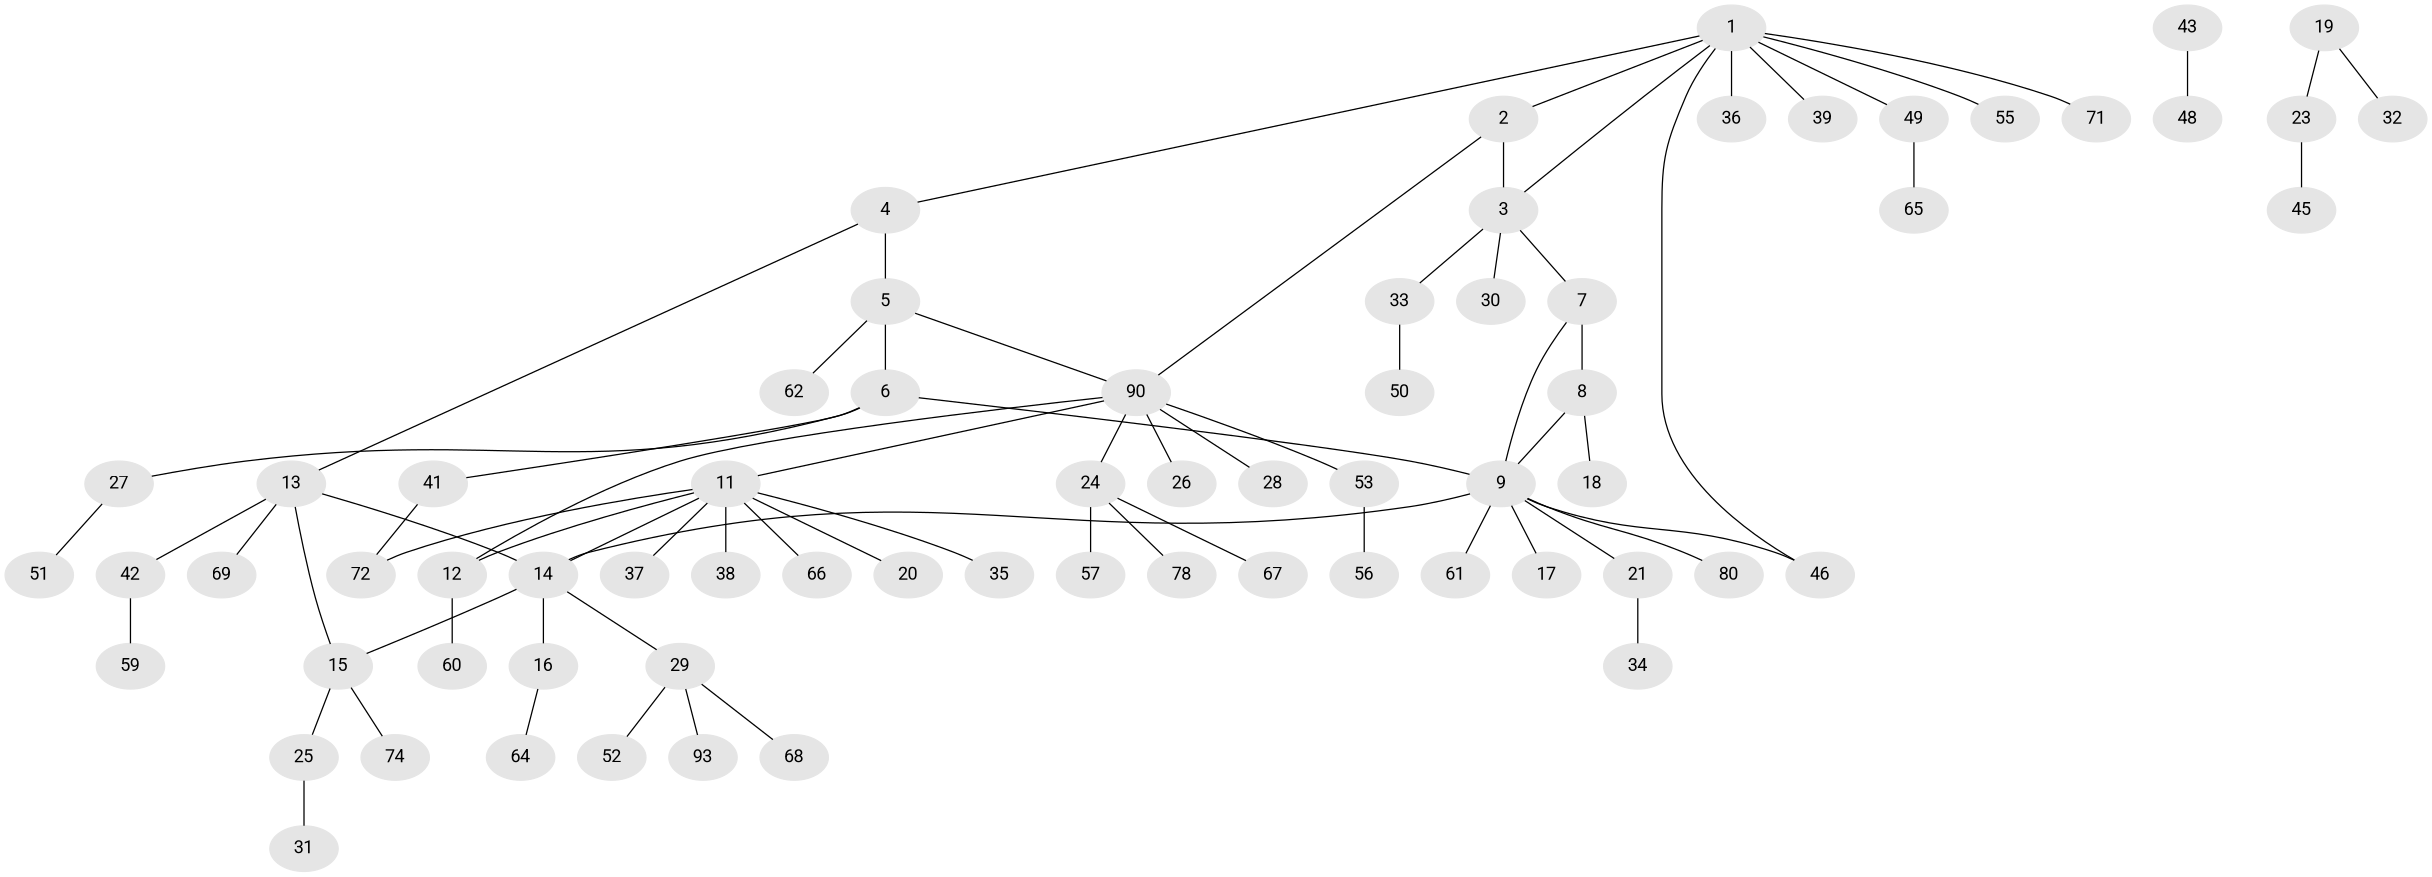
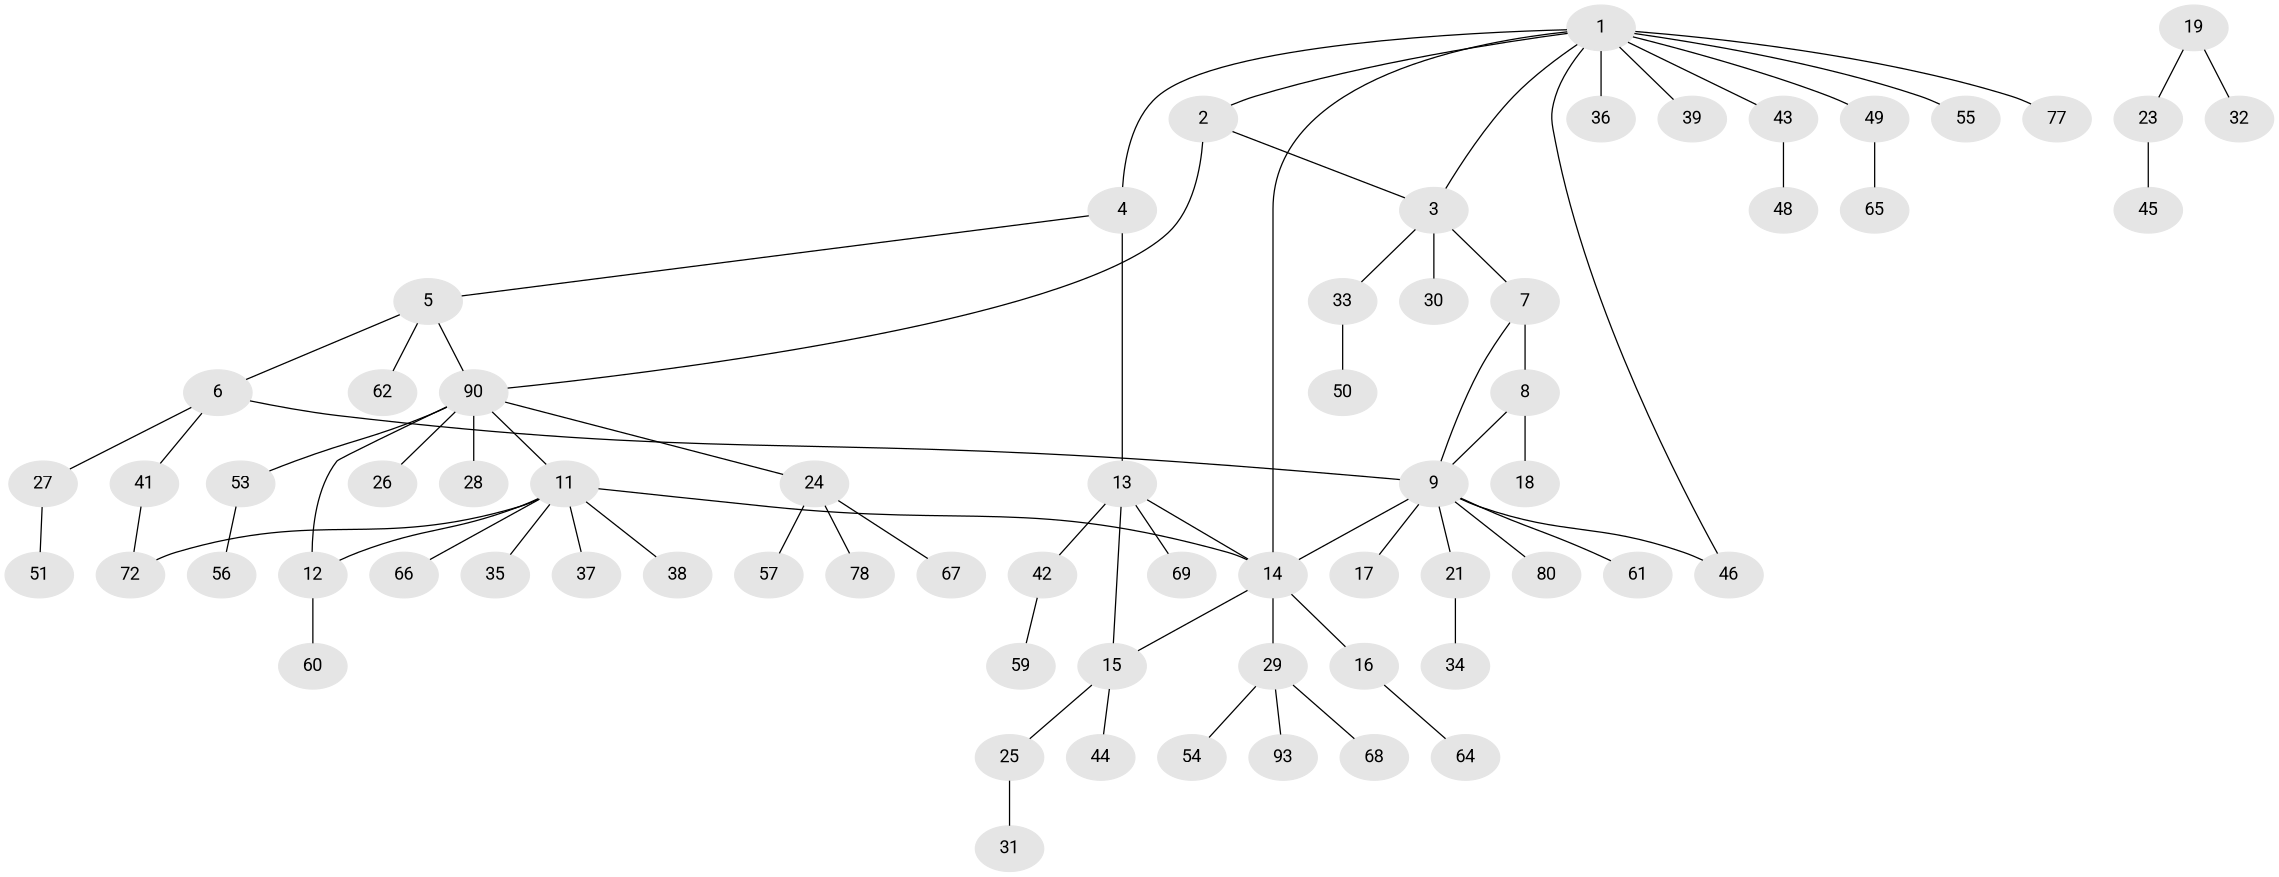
none -> (1692, 73)
(2096, 119) -> (2057, 119)
none -> (1276, 195)
(908, 575) -> none
(395, 757) -> (1101, 757)
(612, 757) -> (1192, 757)
